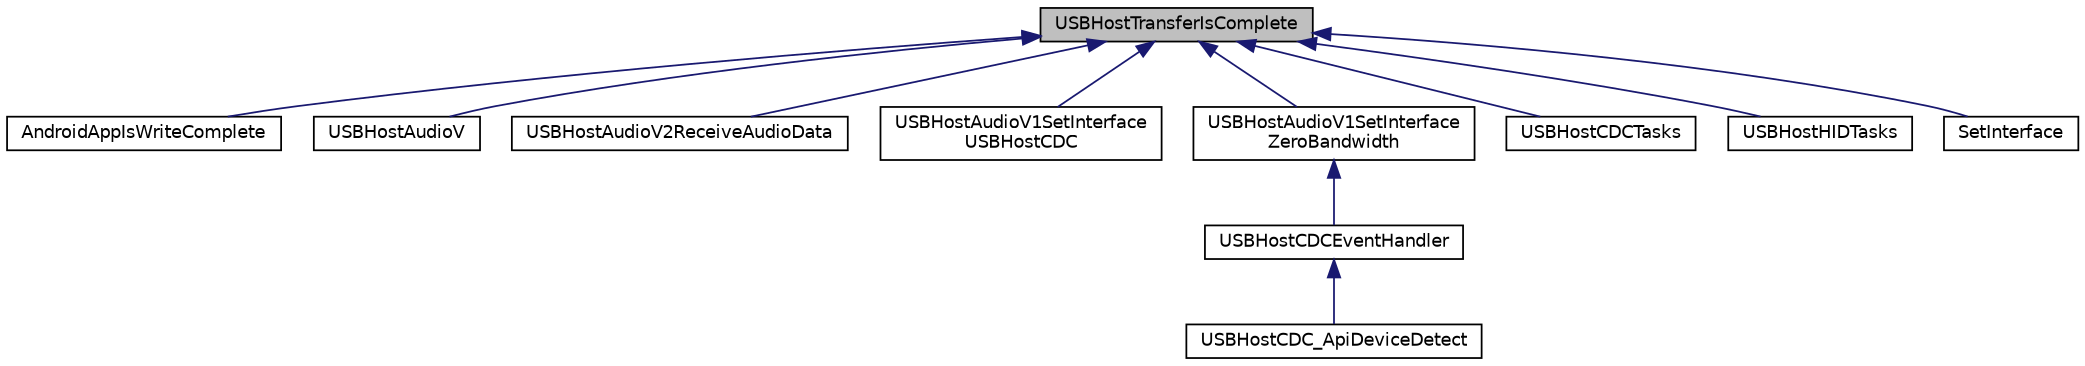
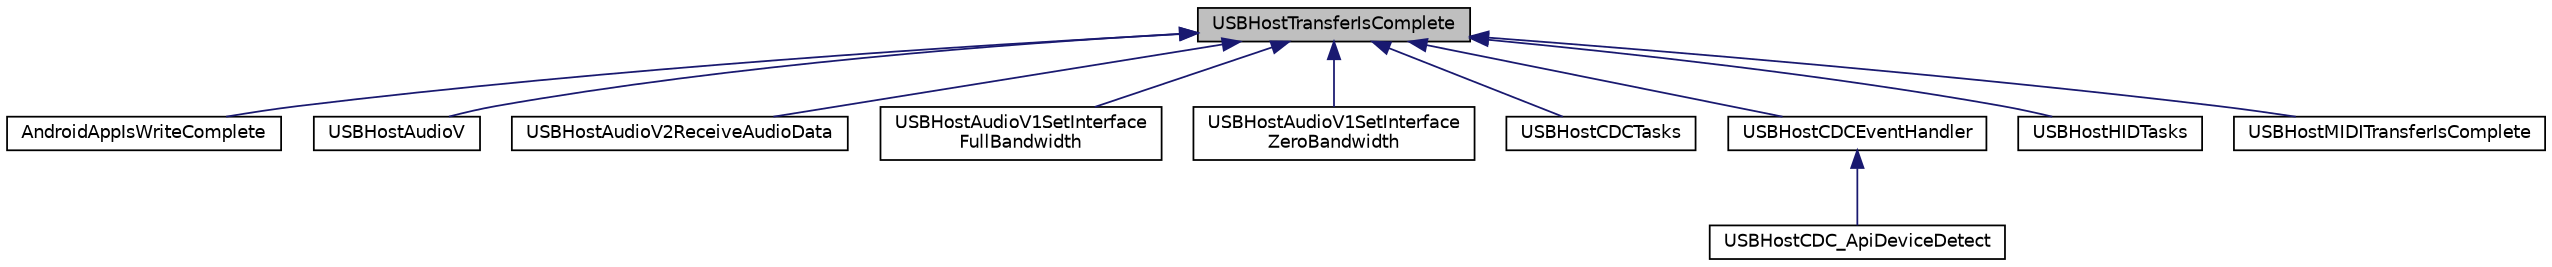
(1021, 133) -> (1021, 133)
(2011, 133) -> (2390, 133)
(1334, 202) -> (1605, 81)
